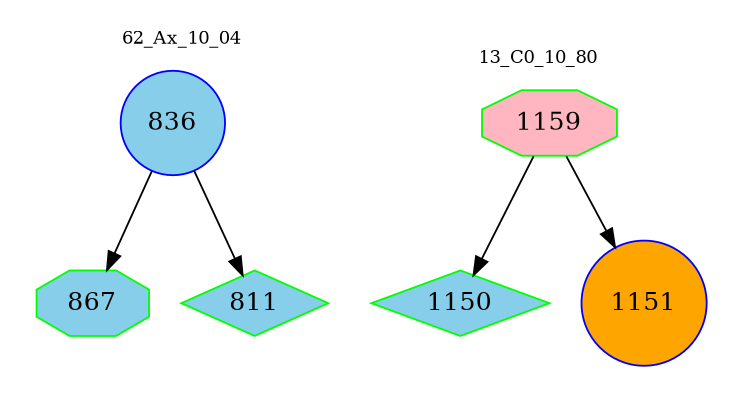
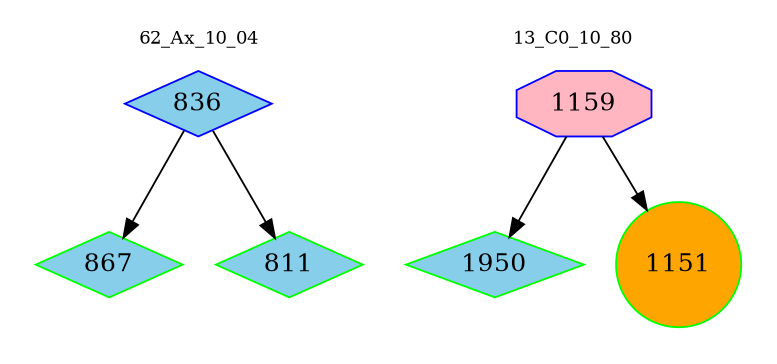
(173, 123) -> (198, 104)
(549, 123) -> (584, 104)
(93, 303) -> (109, 265)
(460, 303) -> (495, 265)
(644, 303) -> (679, 265)
